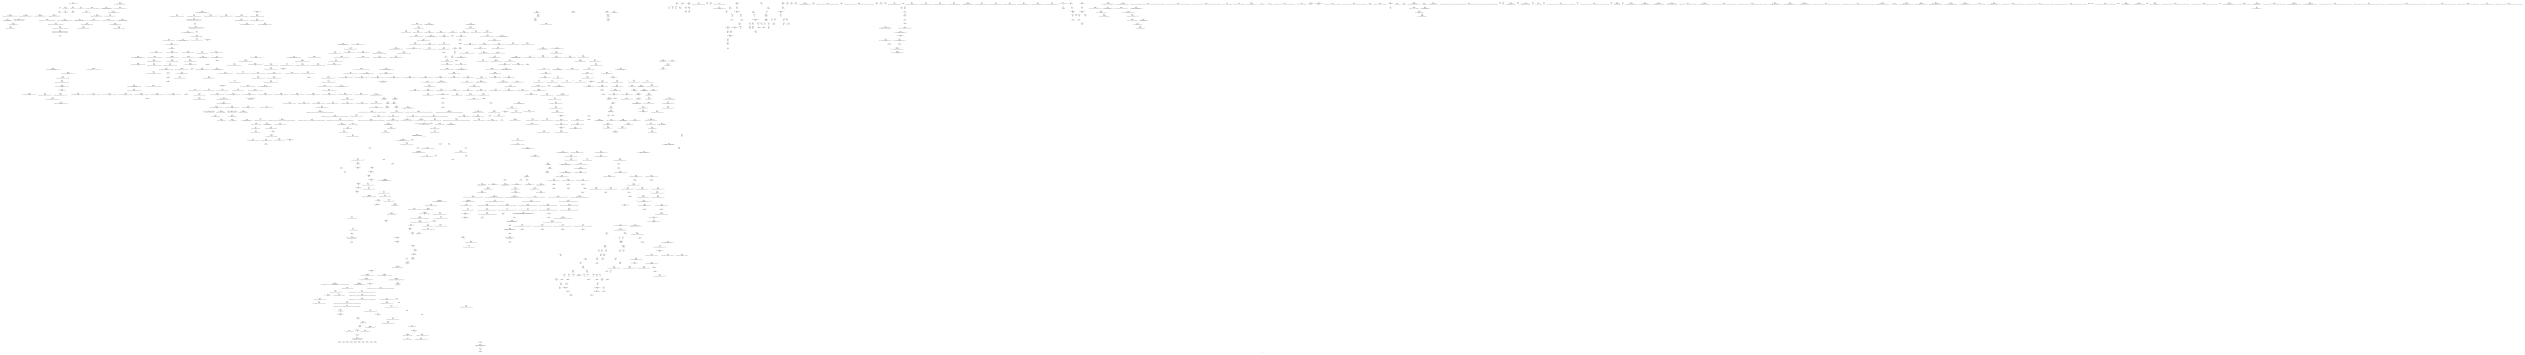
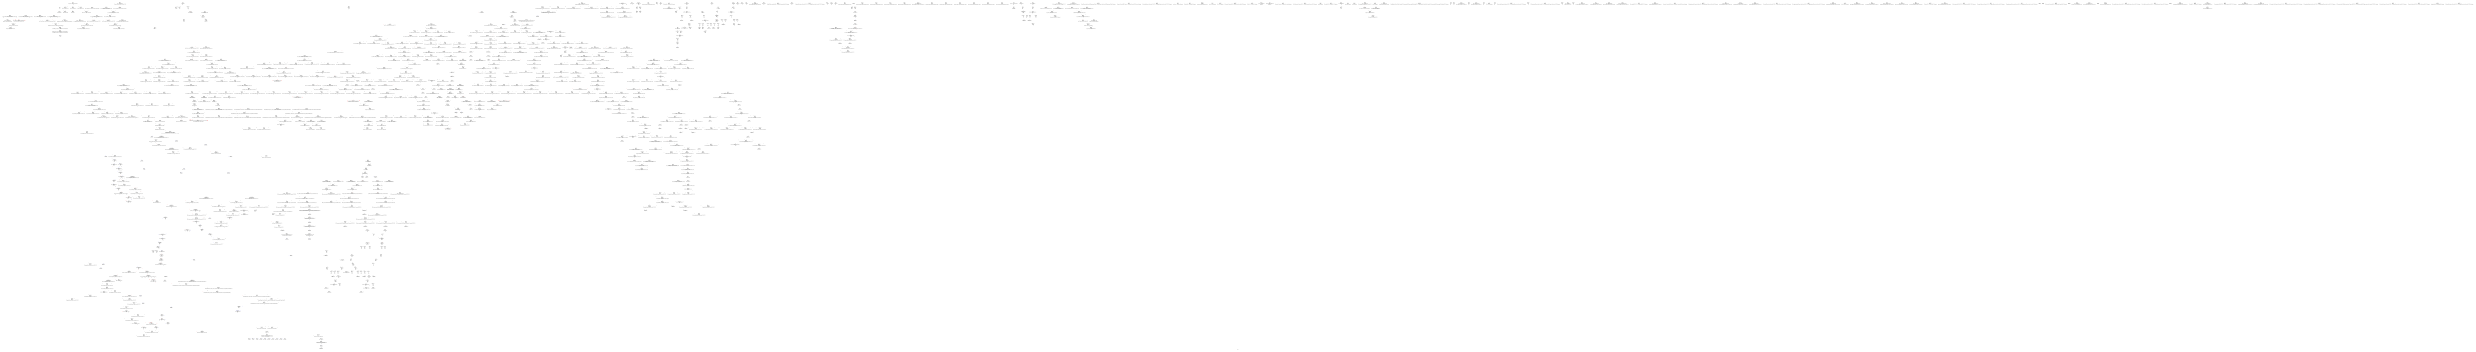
(601, 152) -> none
